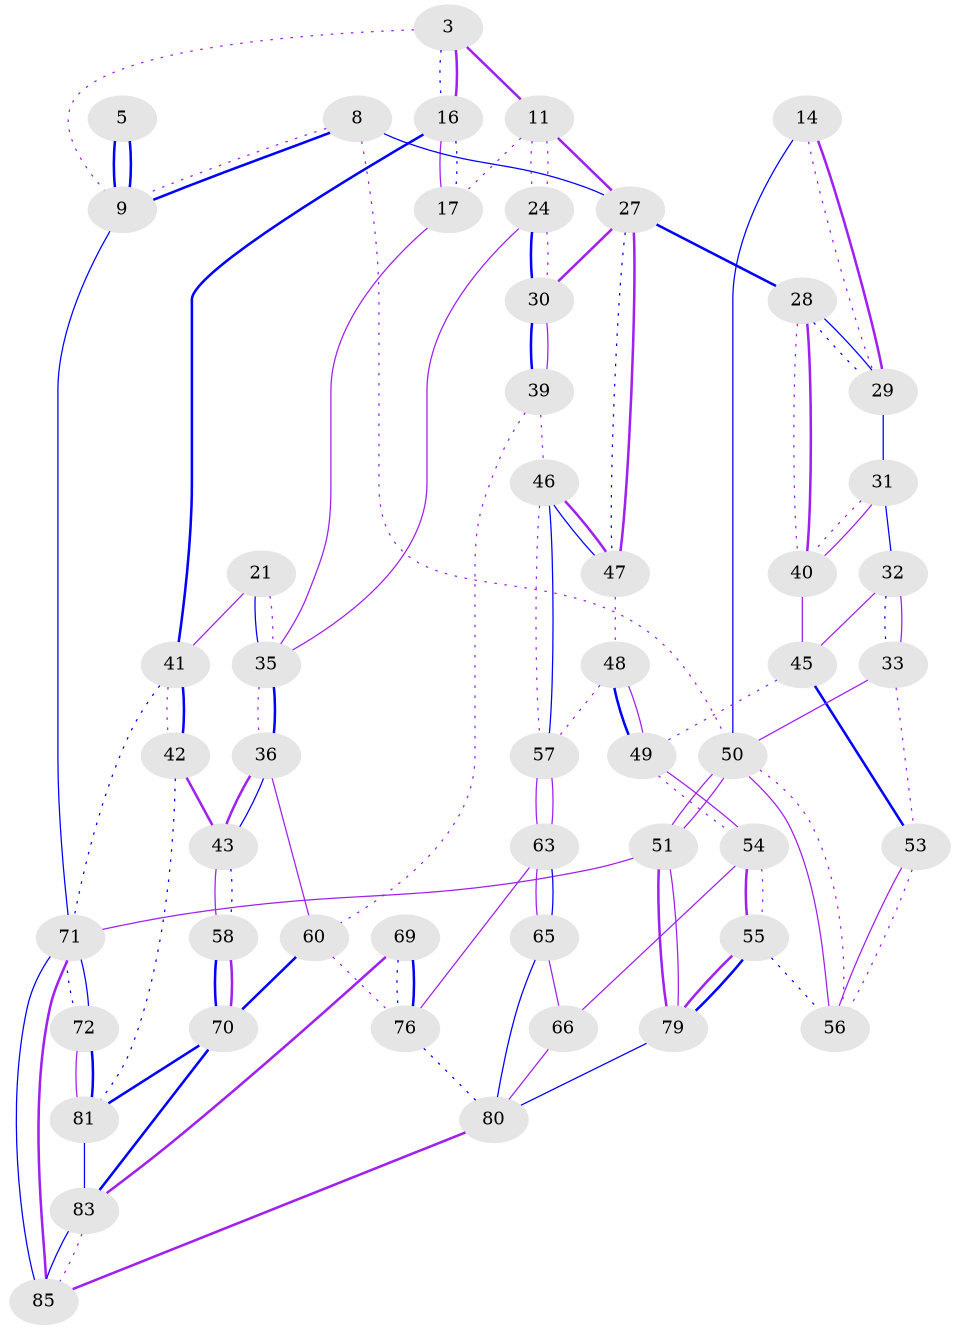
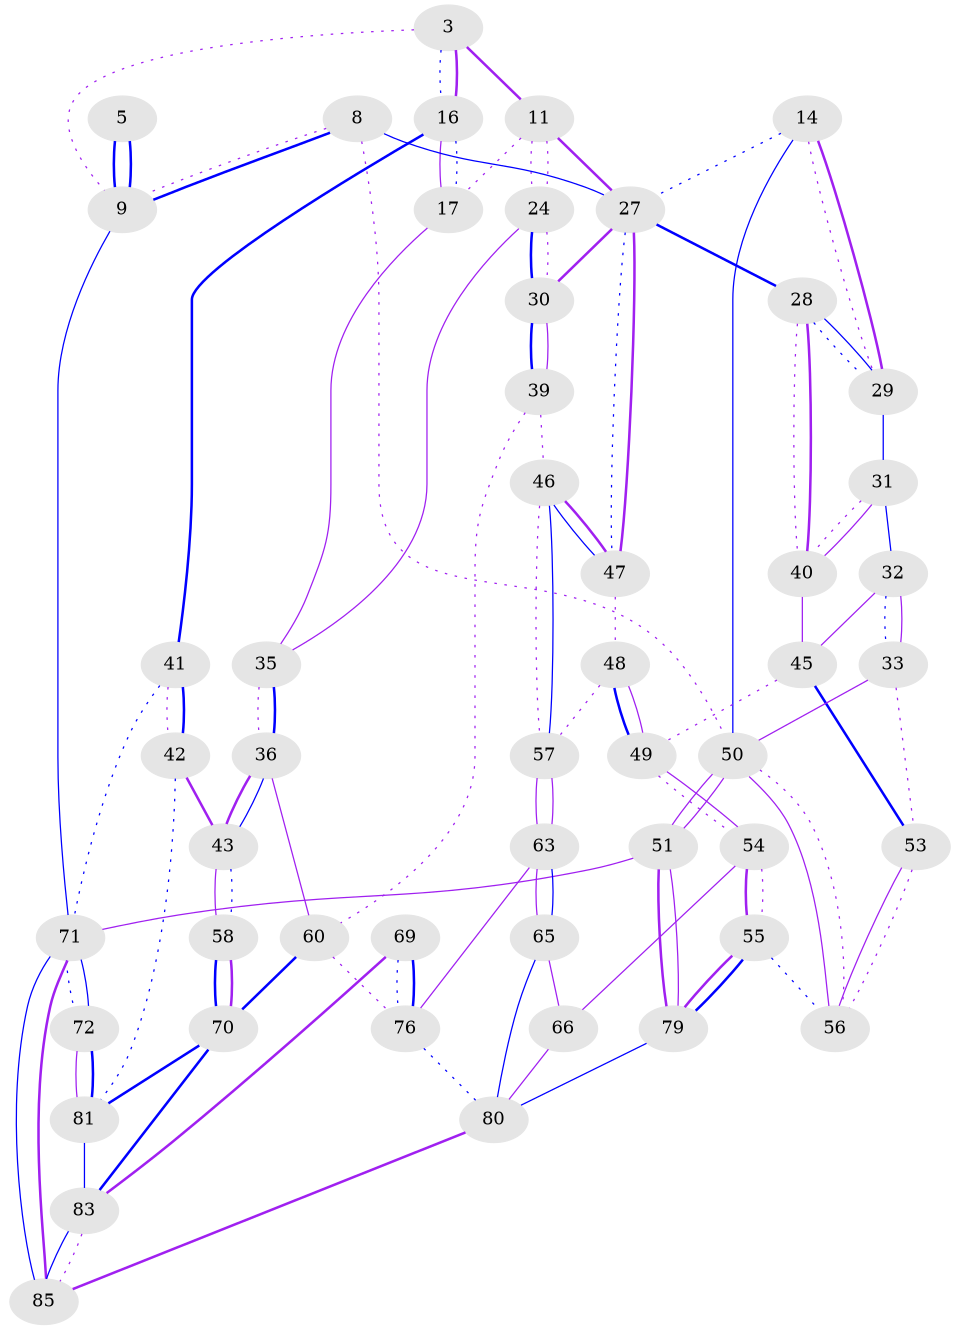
none -> (719, 164)
(261, 574) -> none
